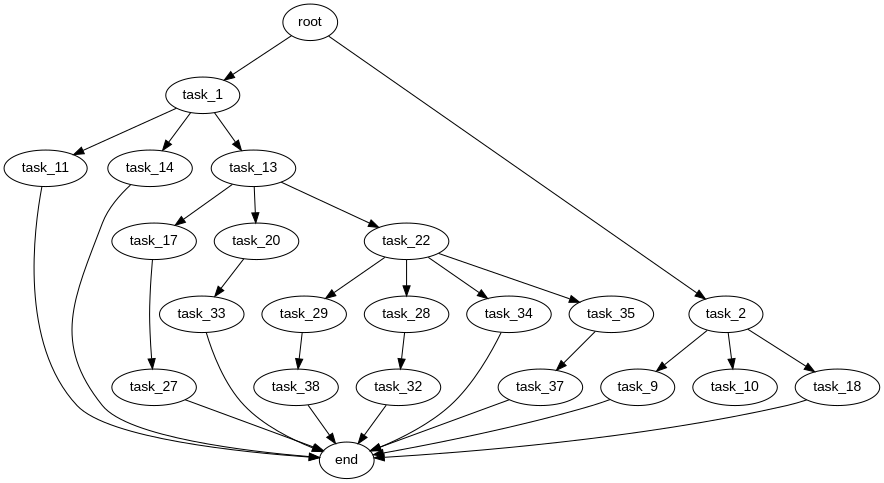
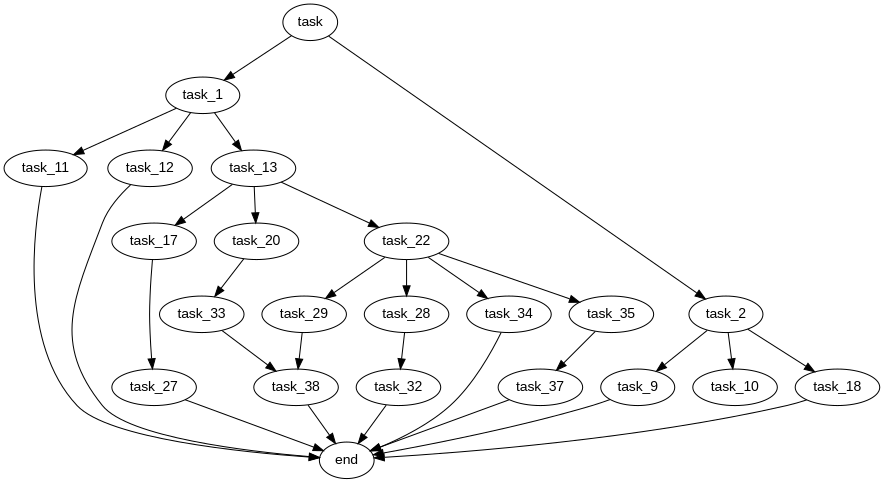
(310, 22) -> (310, 22)
(150, 168) -> (150, 168)
(244, 405) -> (245, 348)
